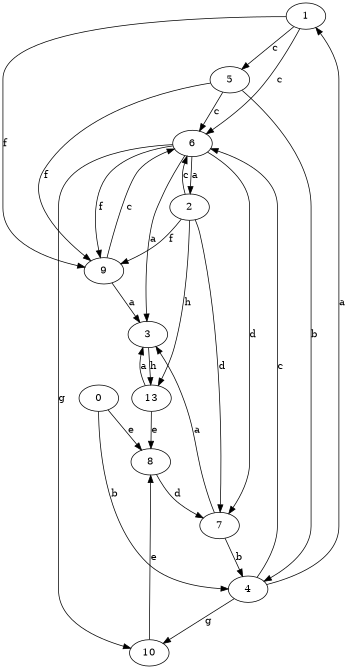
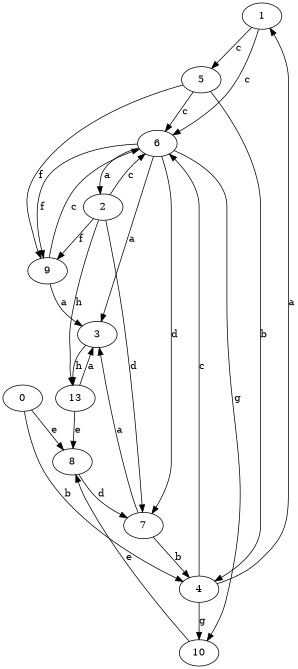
(25, 53) -> none
